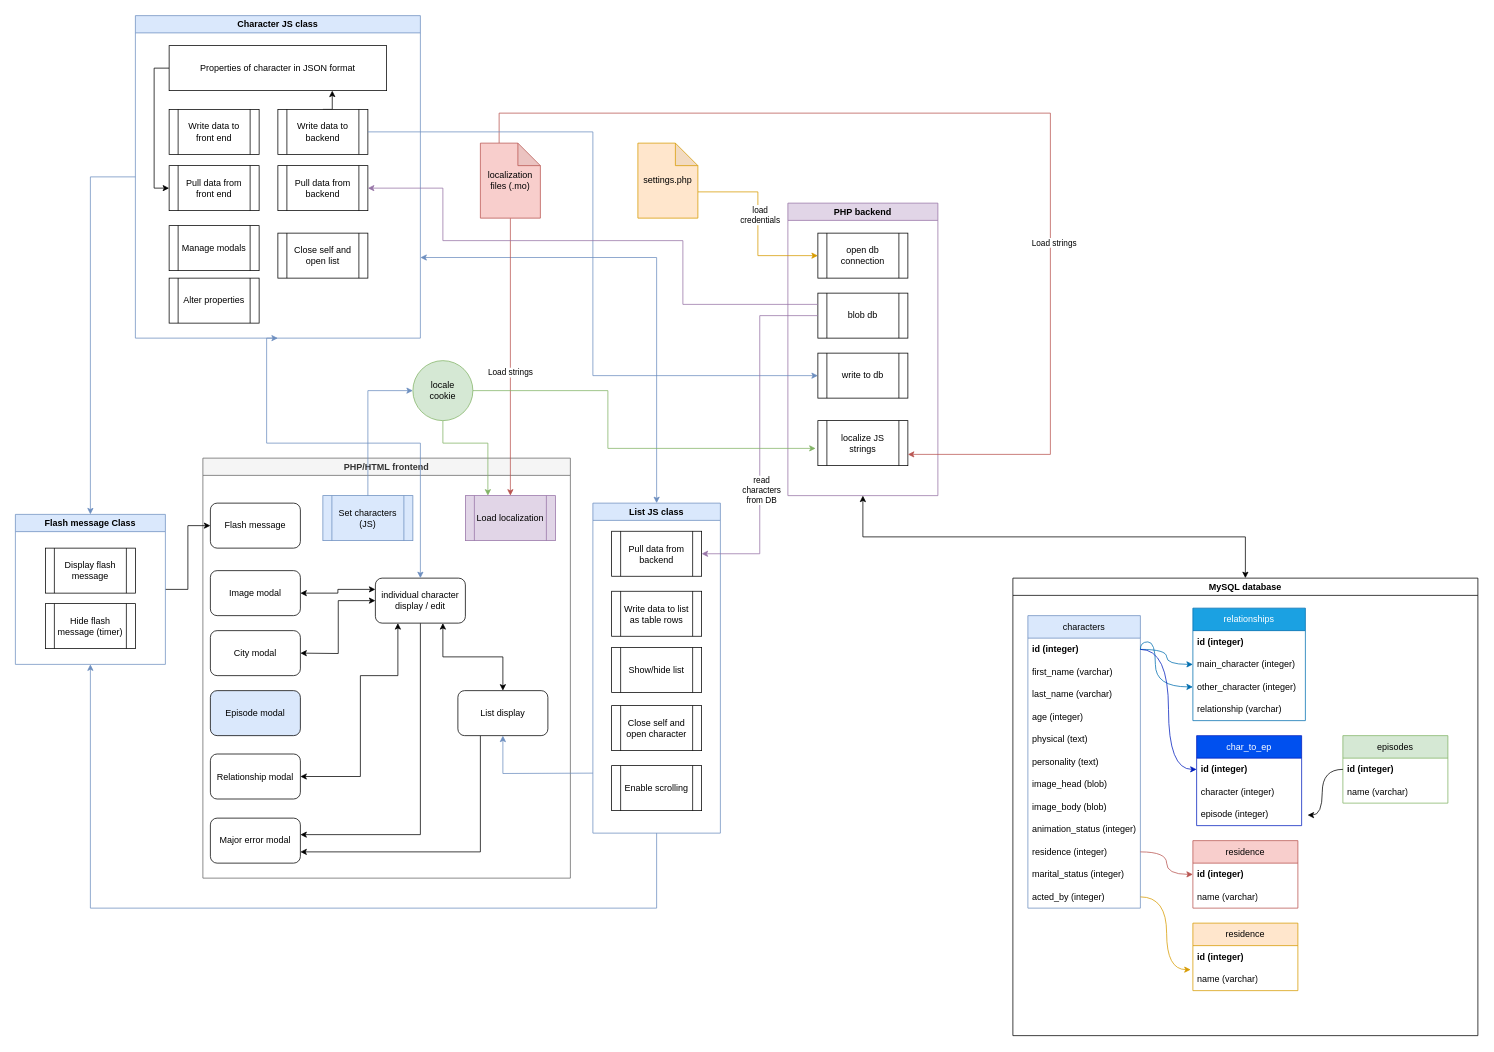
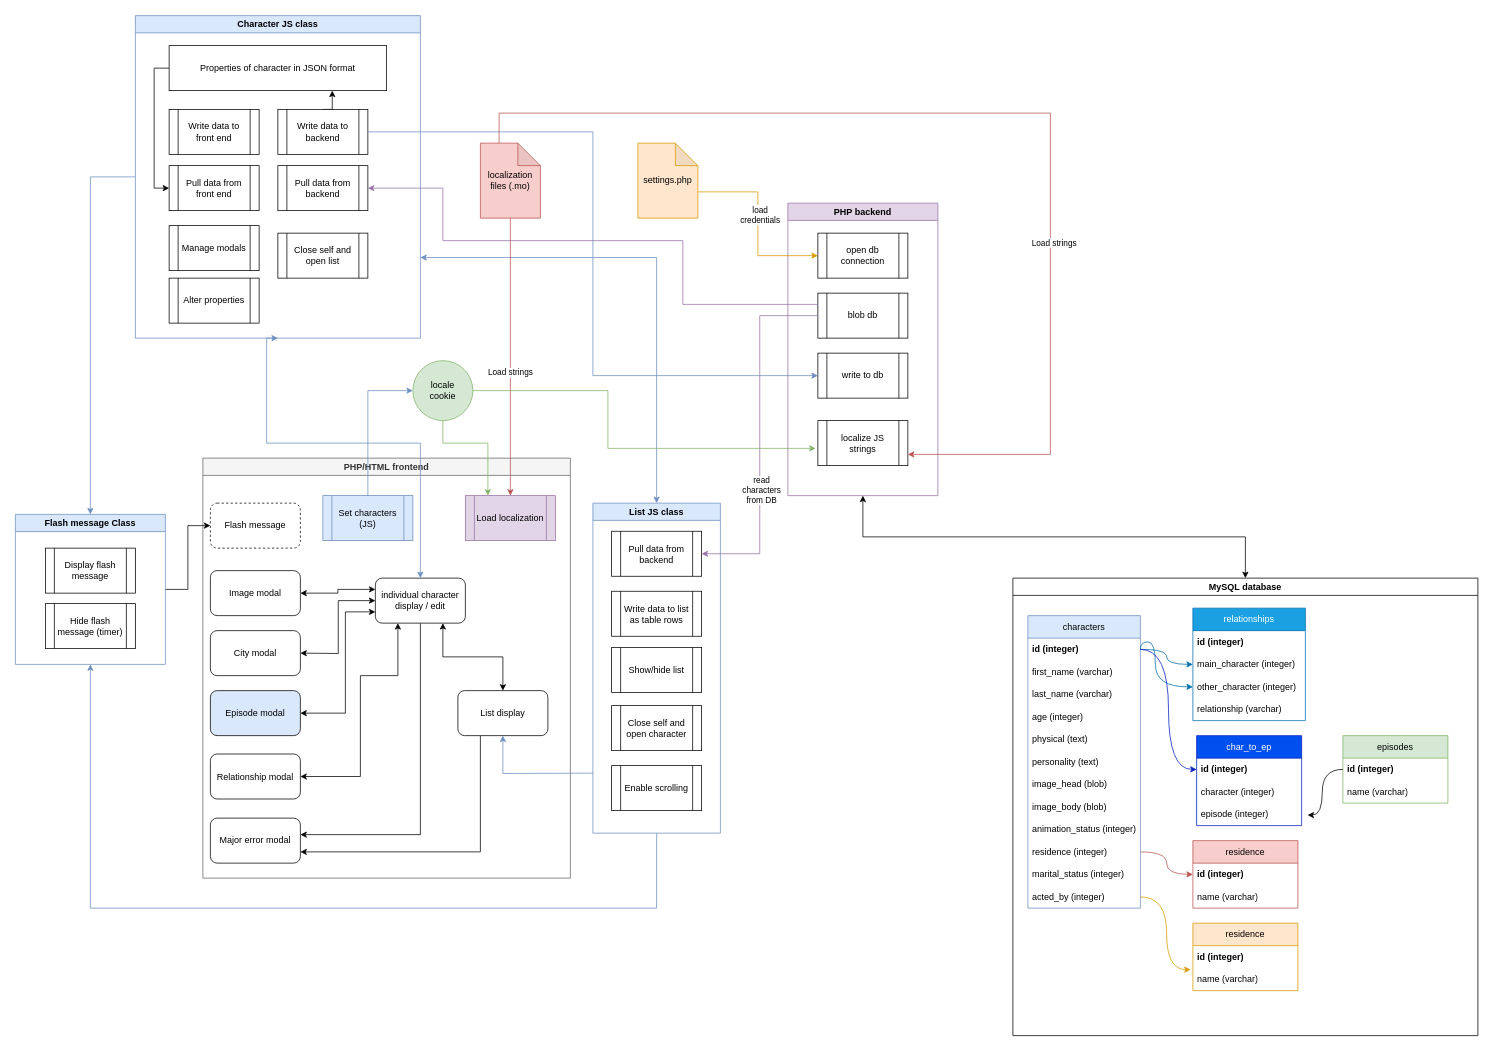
(255, 525) -> (255, 525)
none -> (345, 663)
